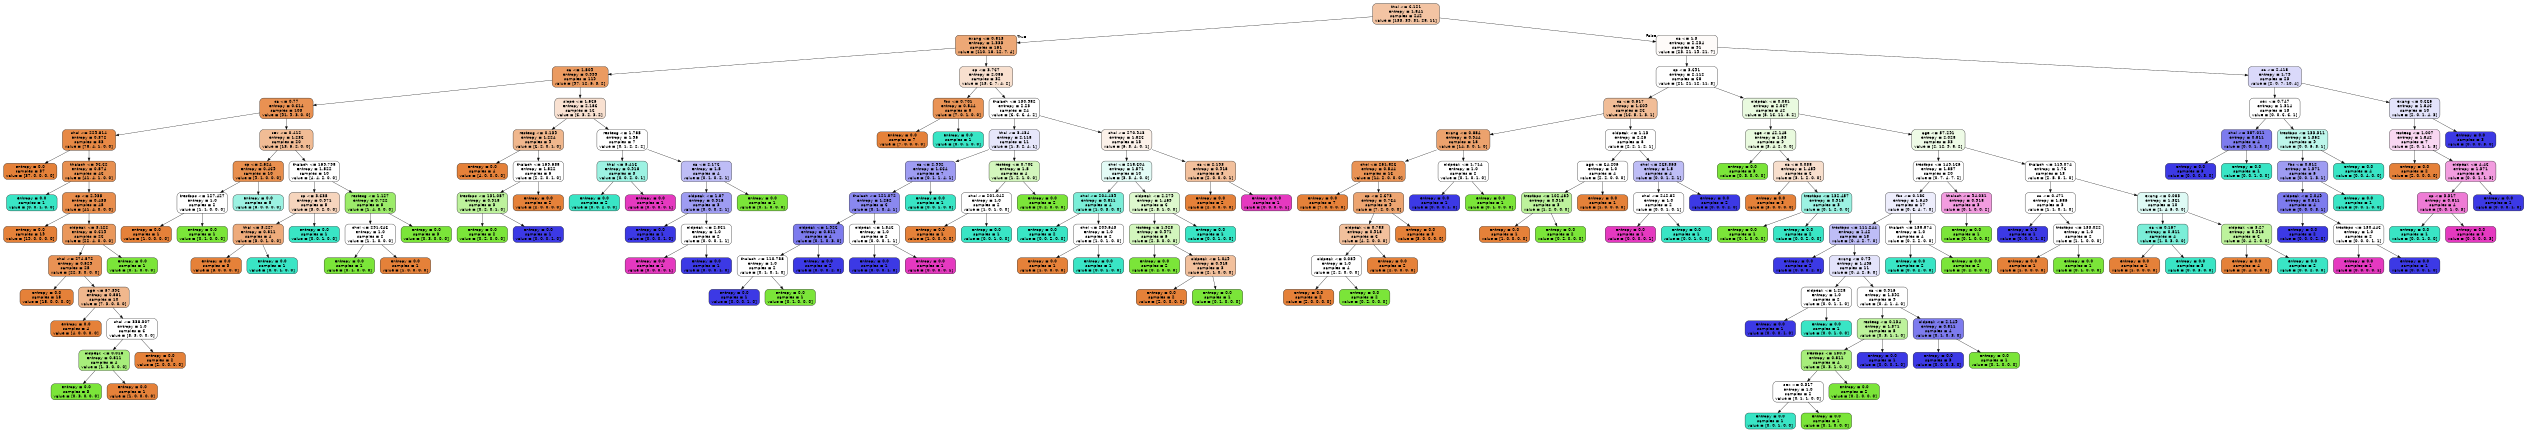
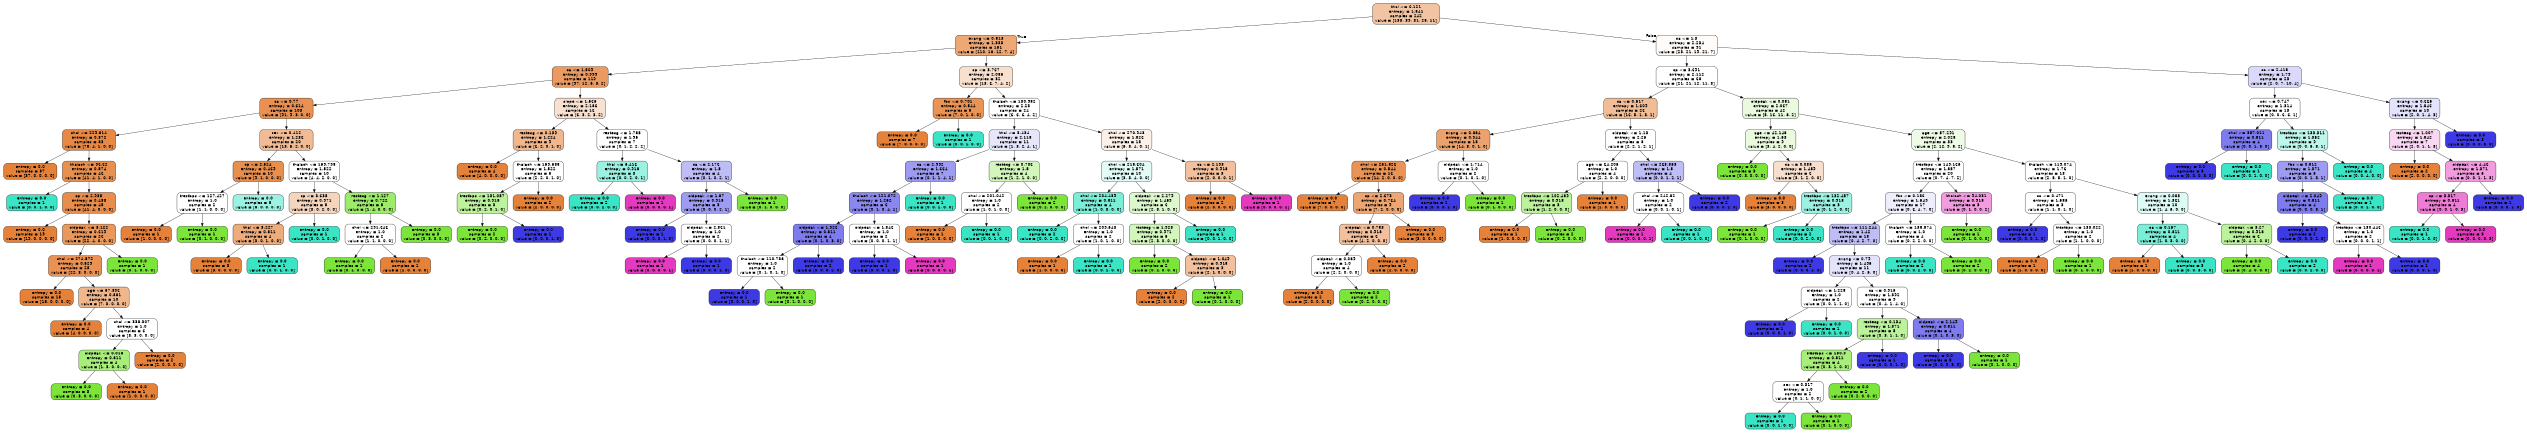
(2247, 266) -> (2247, 266)
